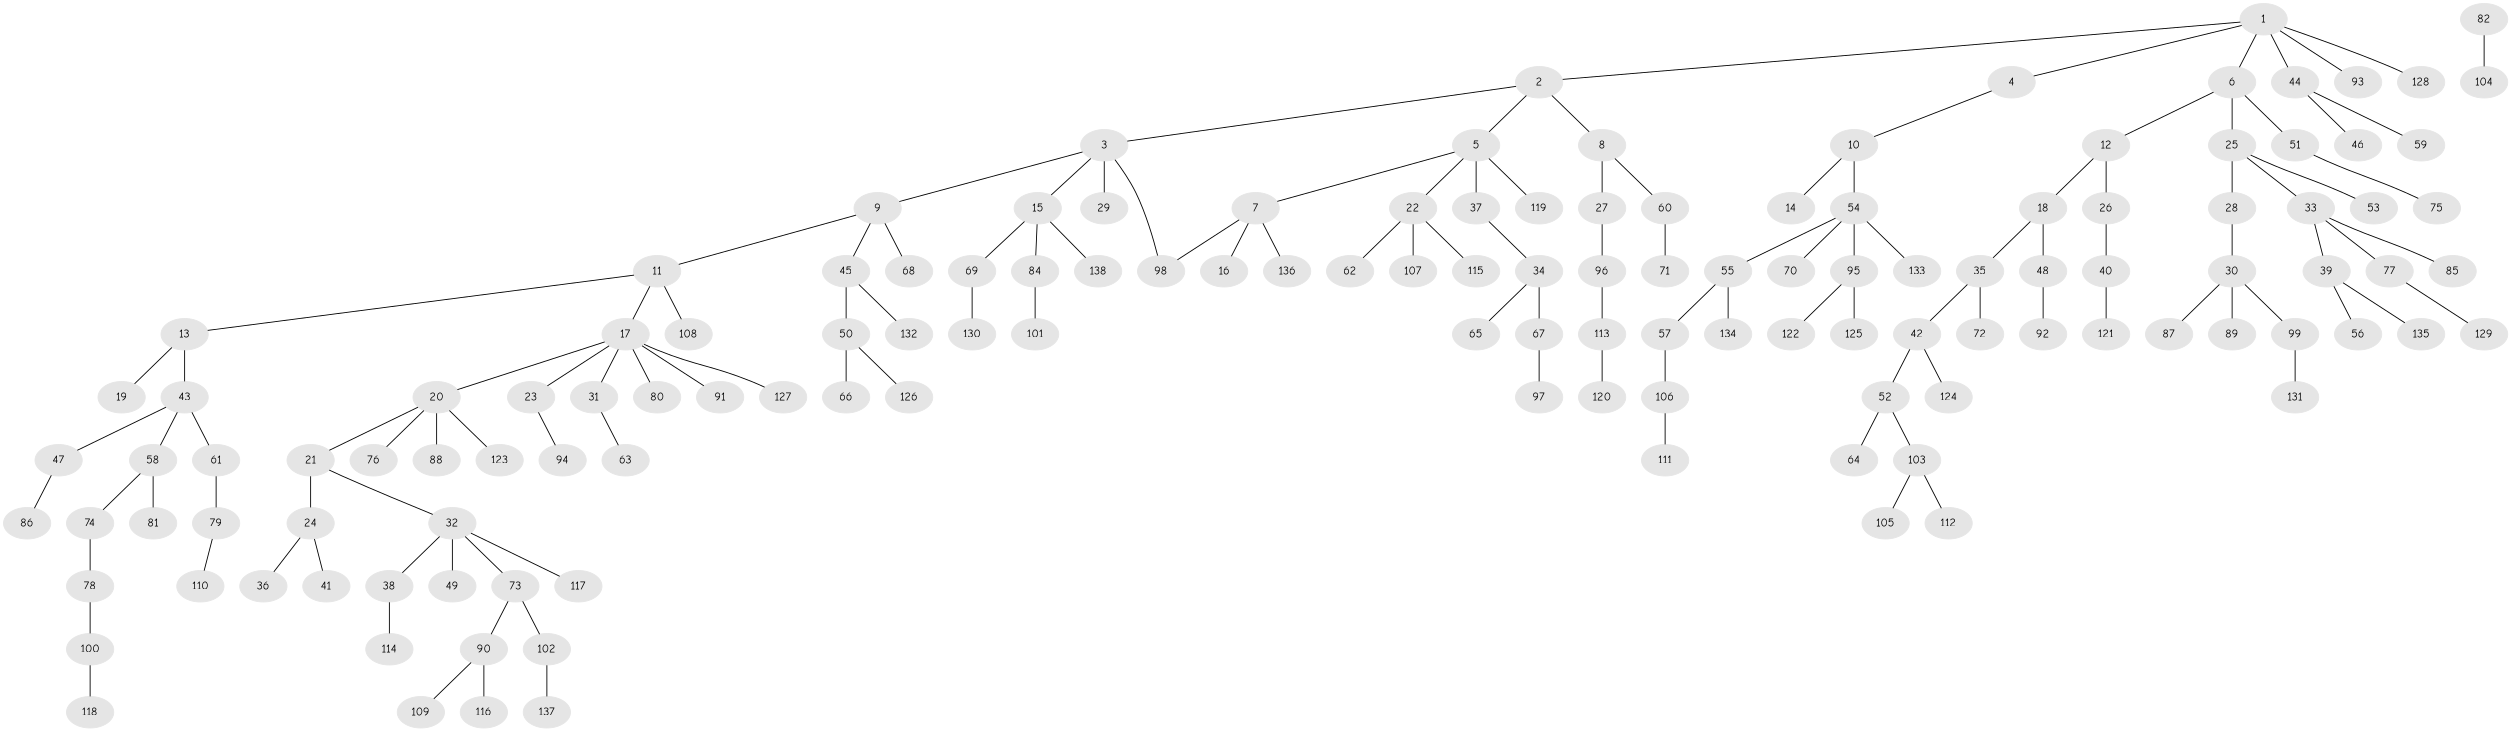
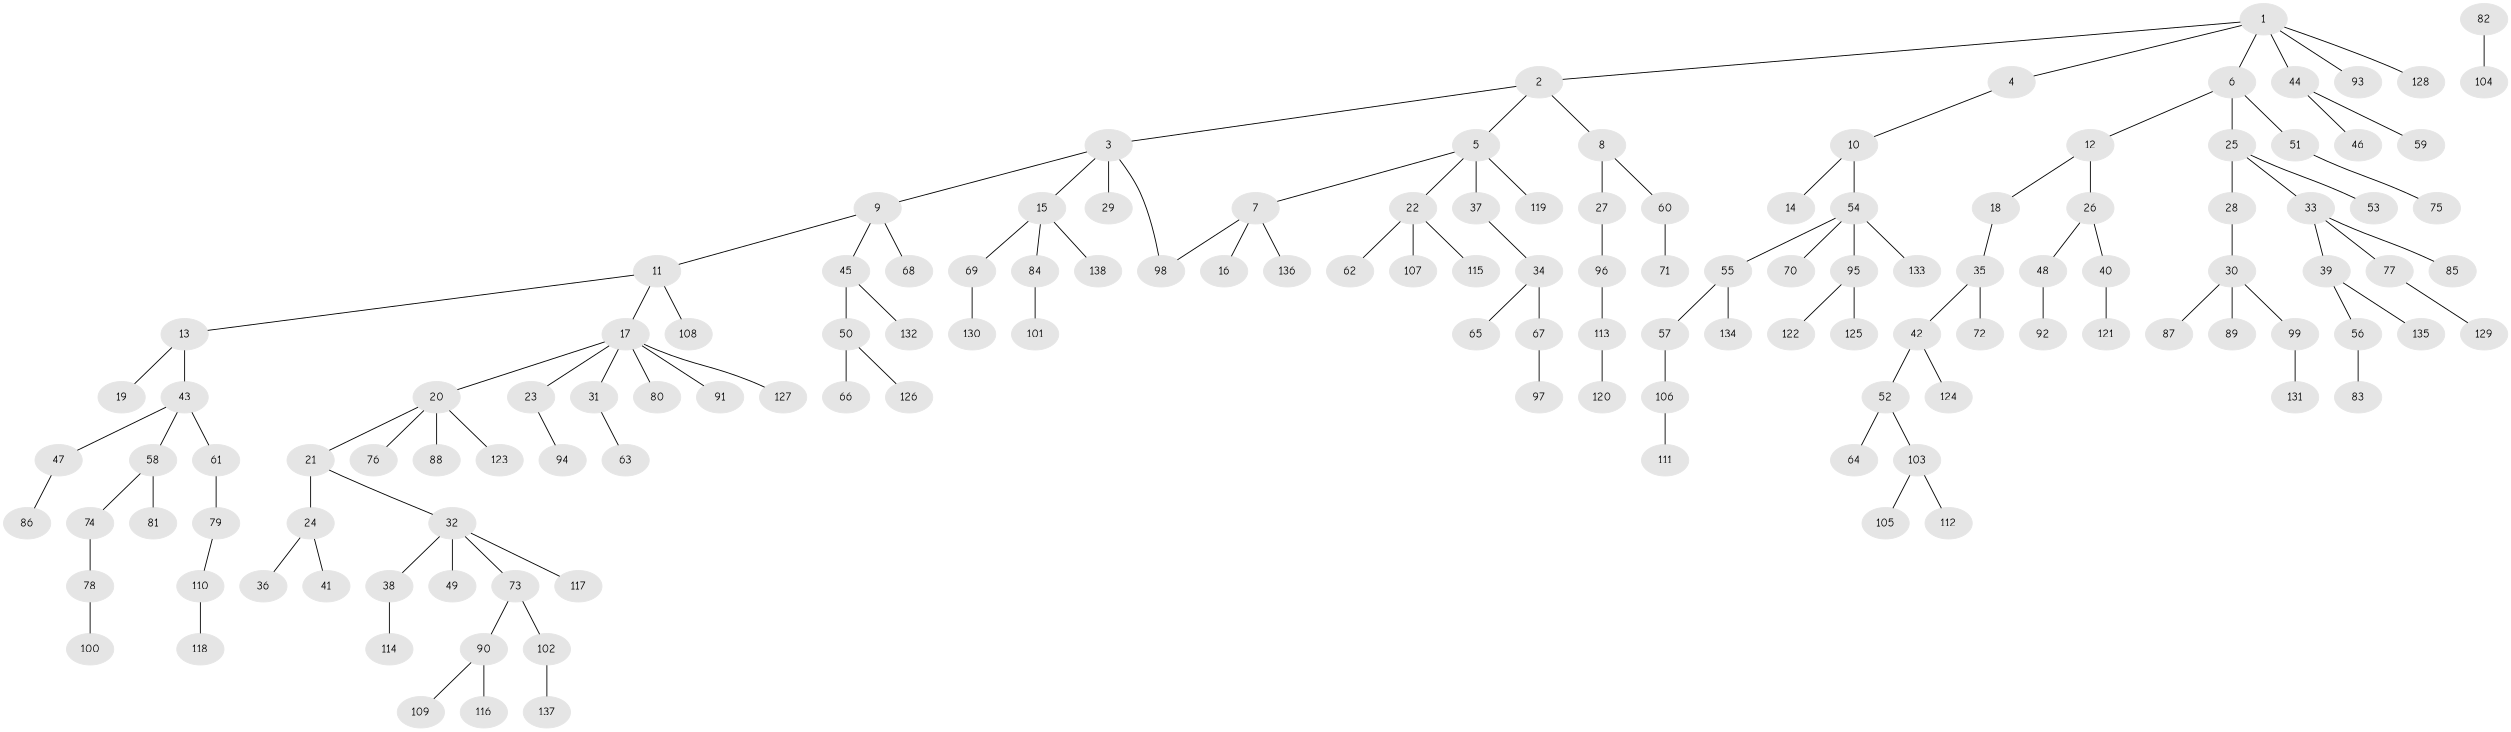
(2043, 240) -> (2067, 240)
none -> (2358, 397)
(90, 681) -> (200, 618)
